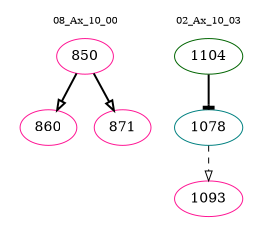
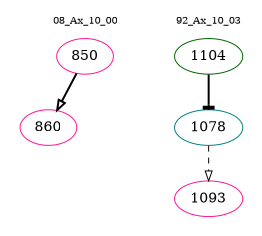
(209, 21) -> (209, 21)
(123, 128) -> none
